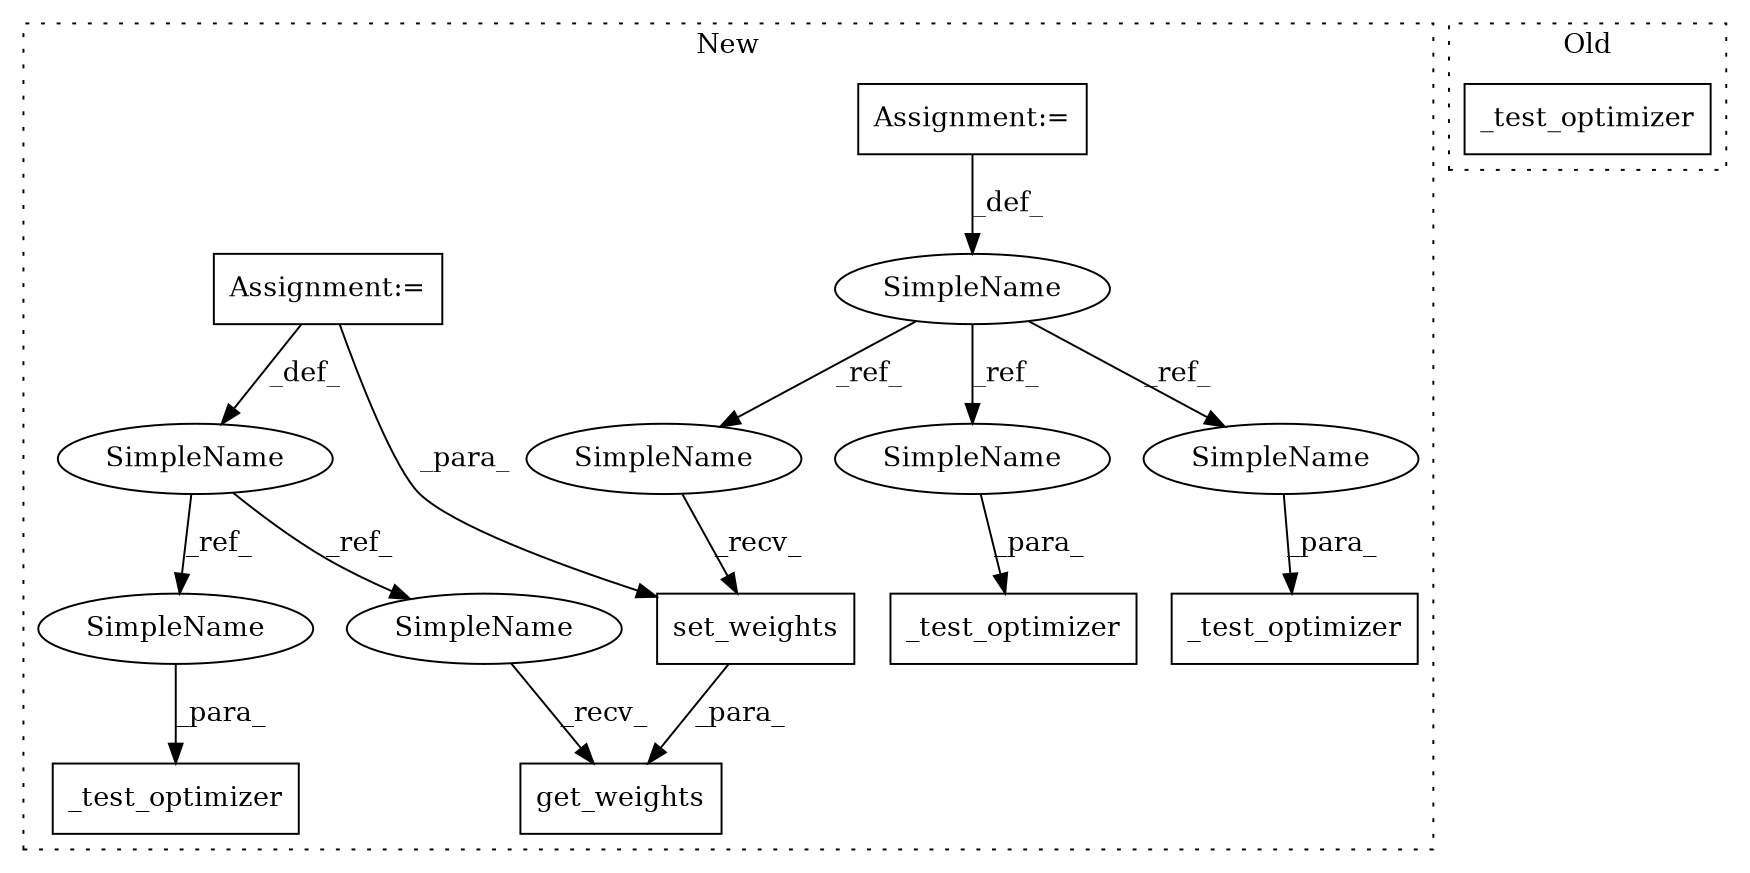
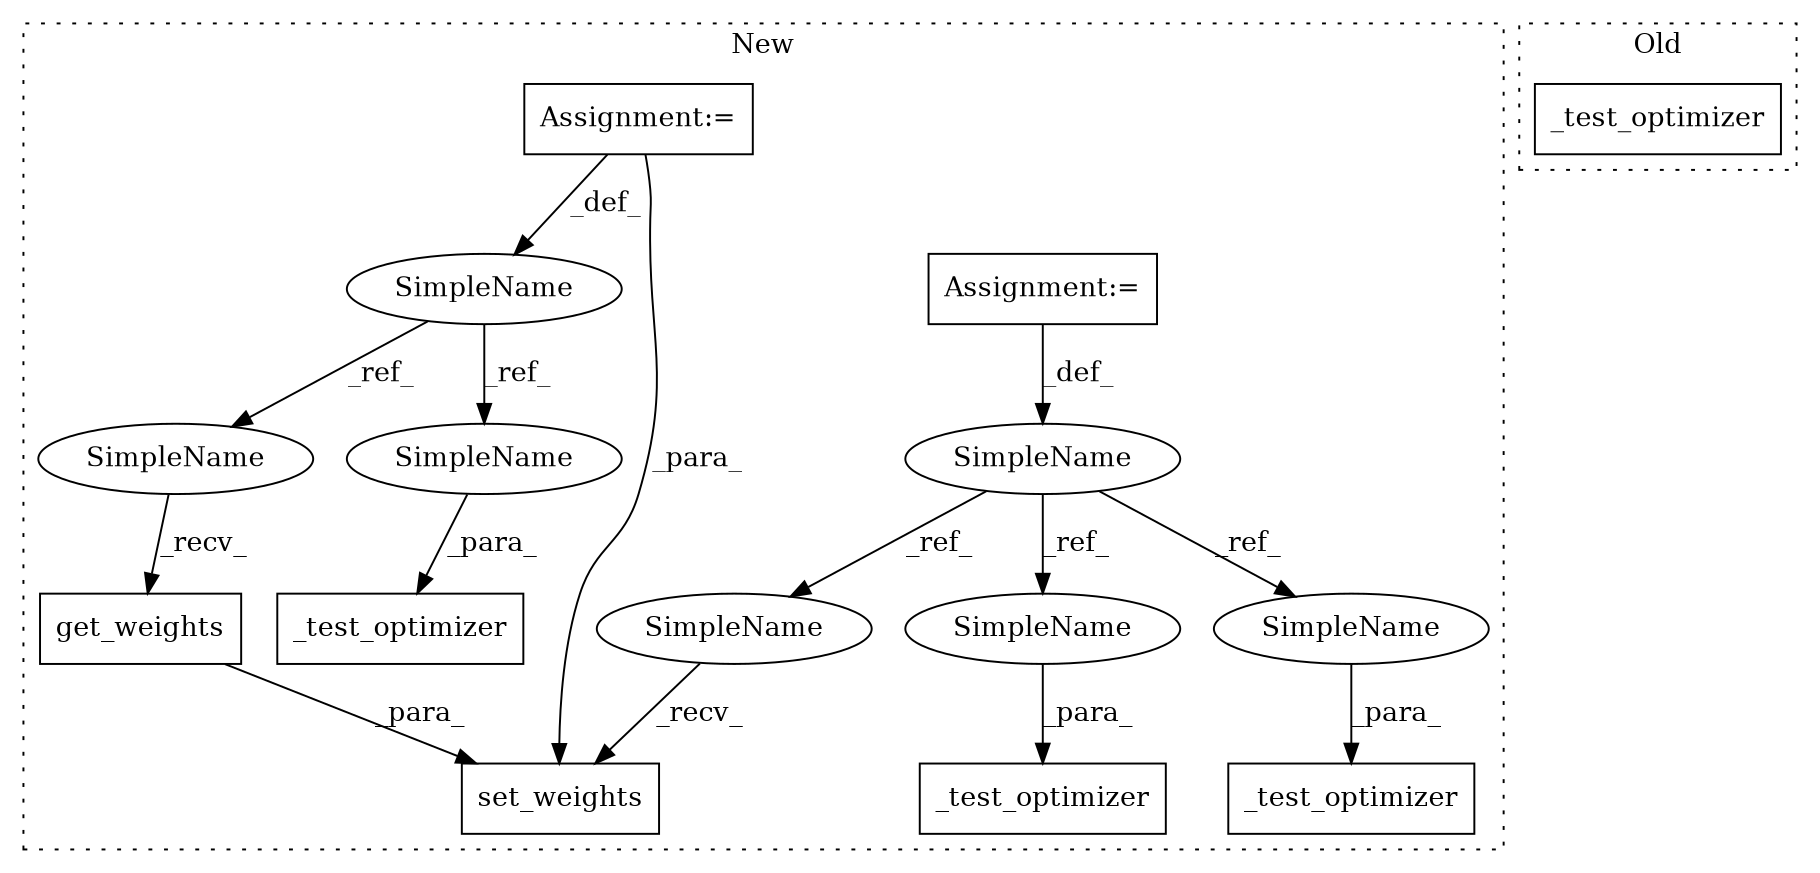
(695, 706) -> (341, 710)
